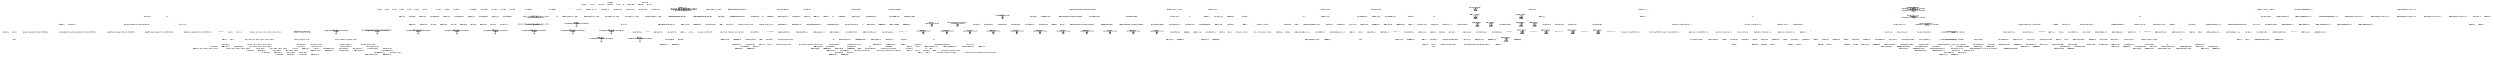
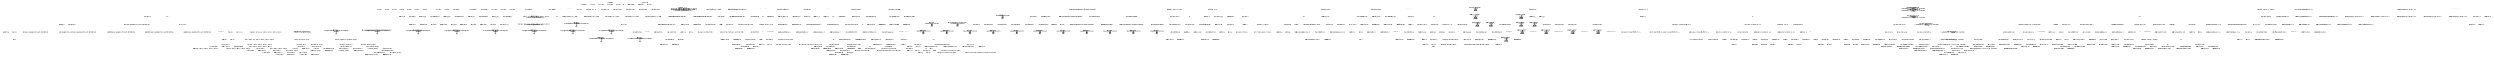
none -> (1532, 17)
